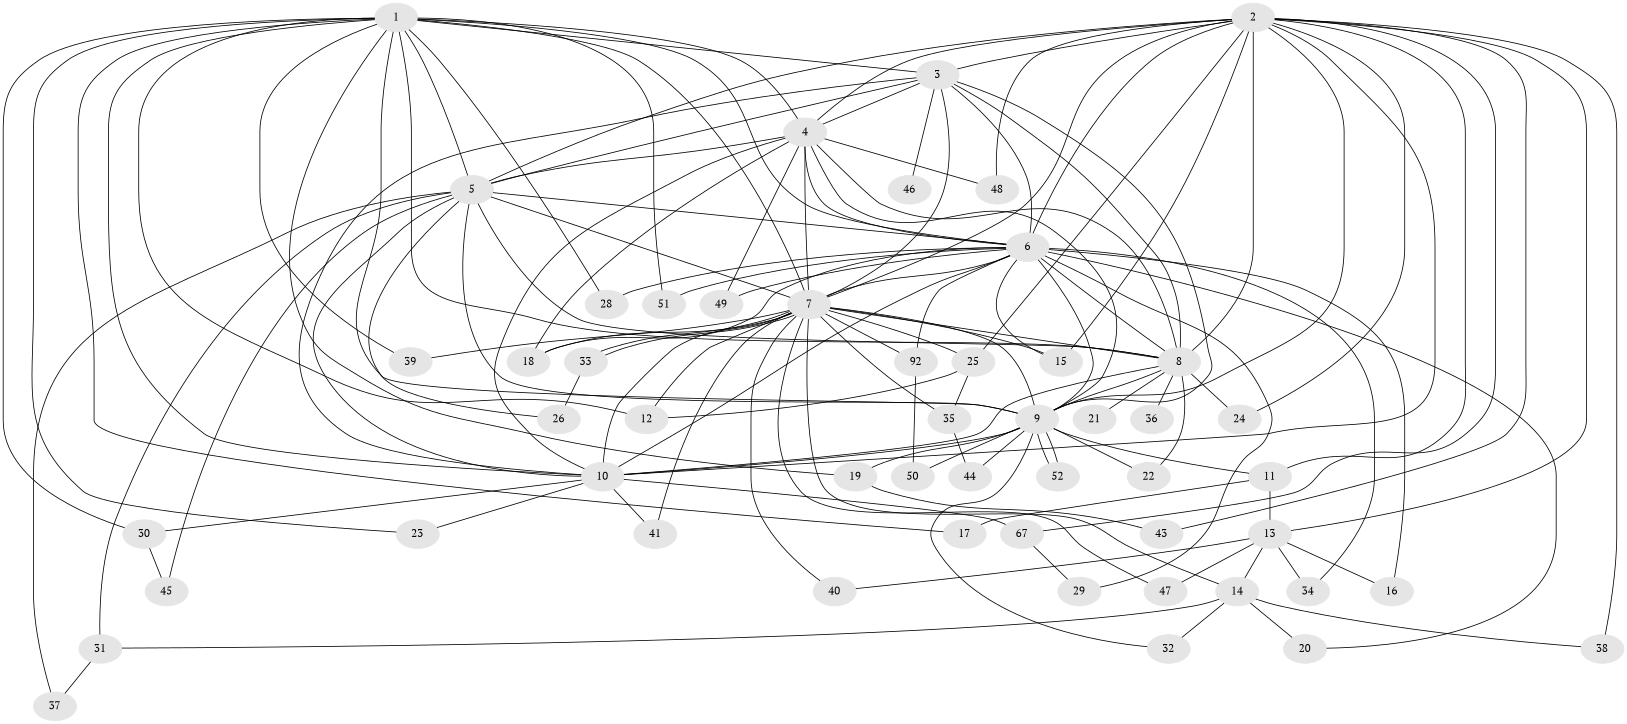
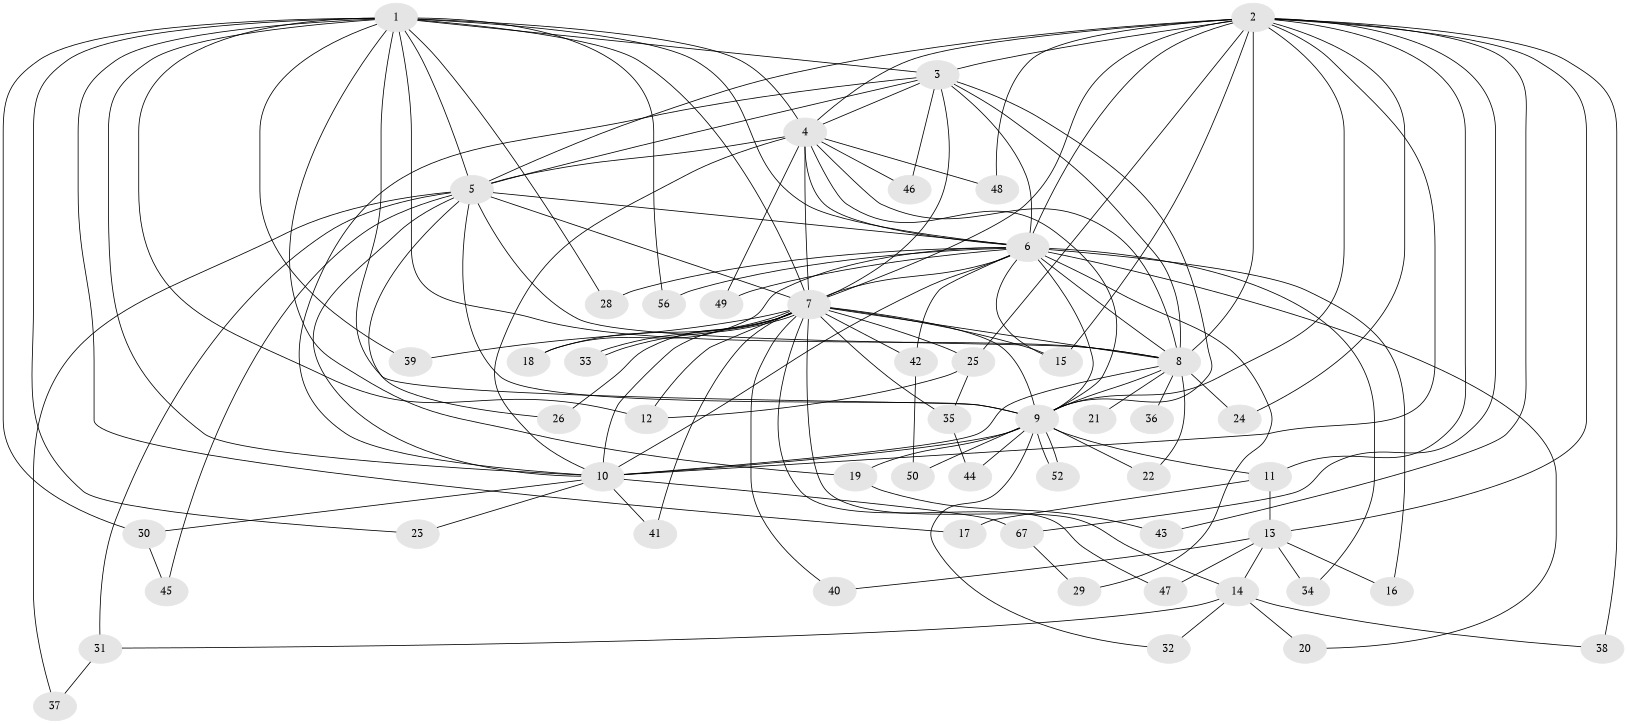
(649, 230) -> (857, 161)
(664, 305) -> (664, 305)
(916, 362) -> (916, 362)
(574, 388) -> (649, 347)
